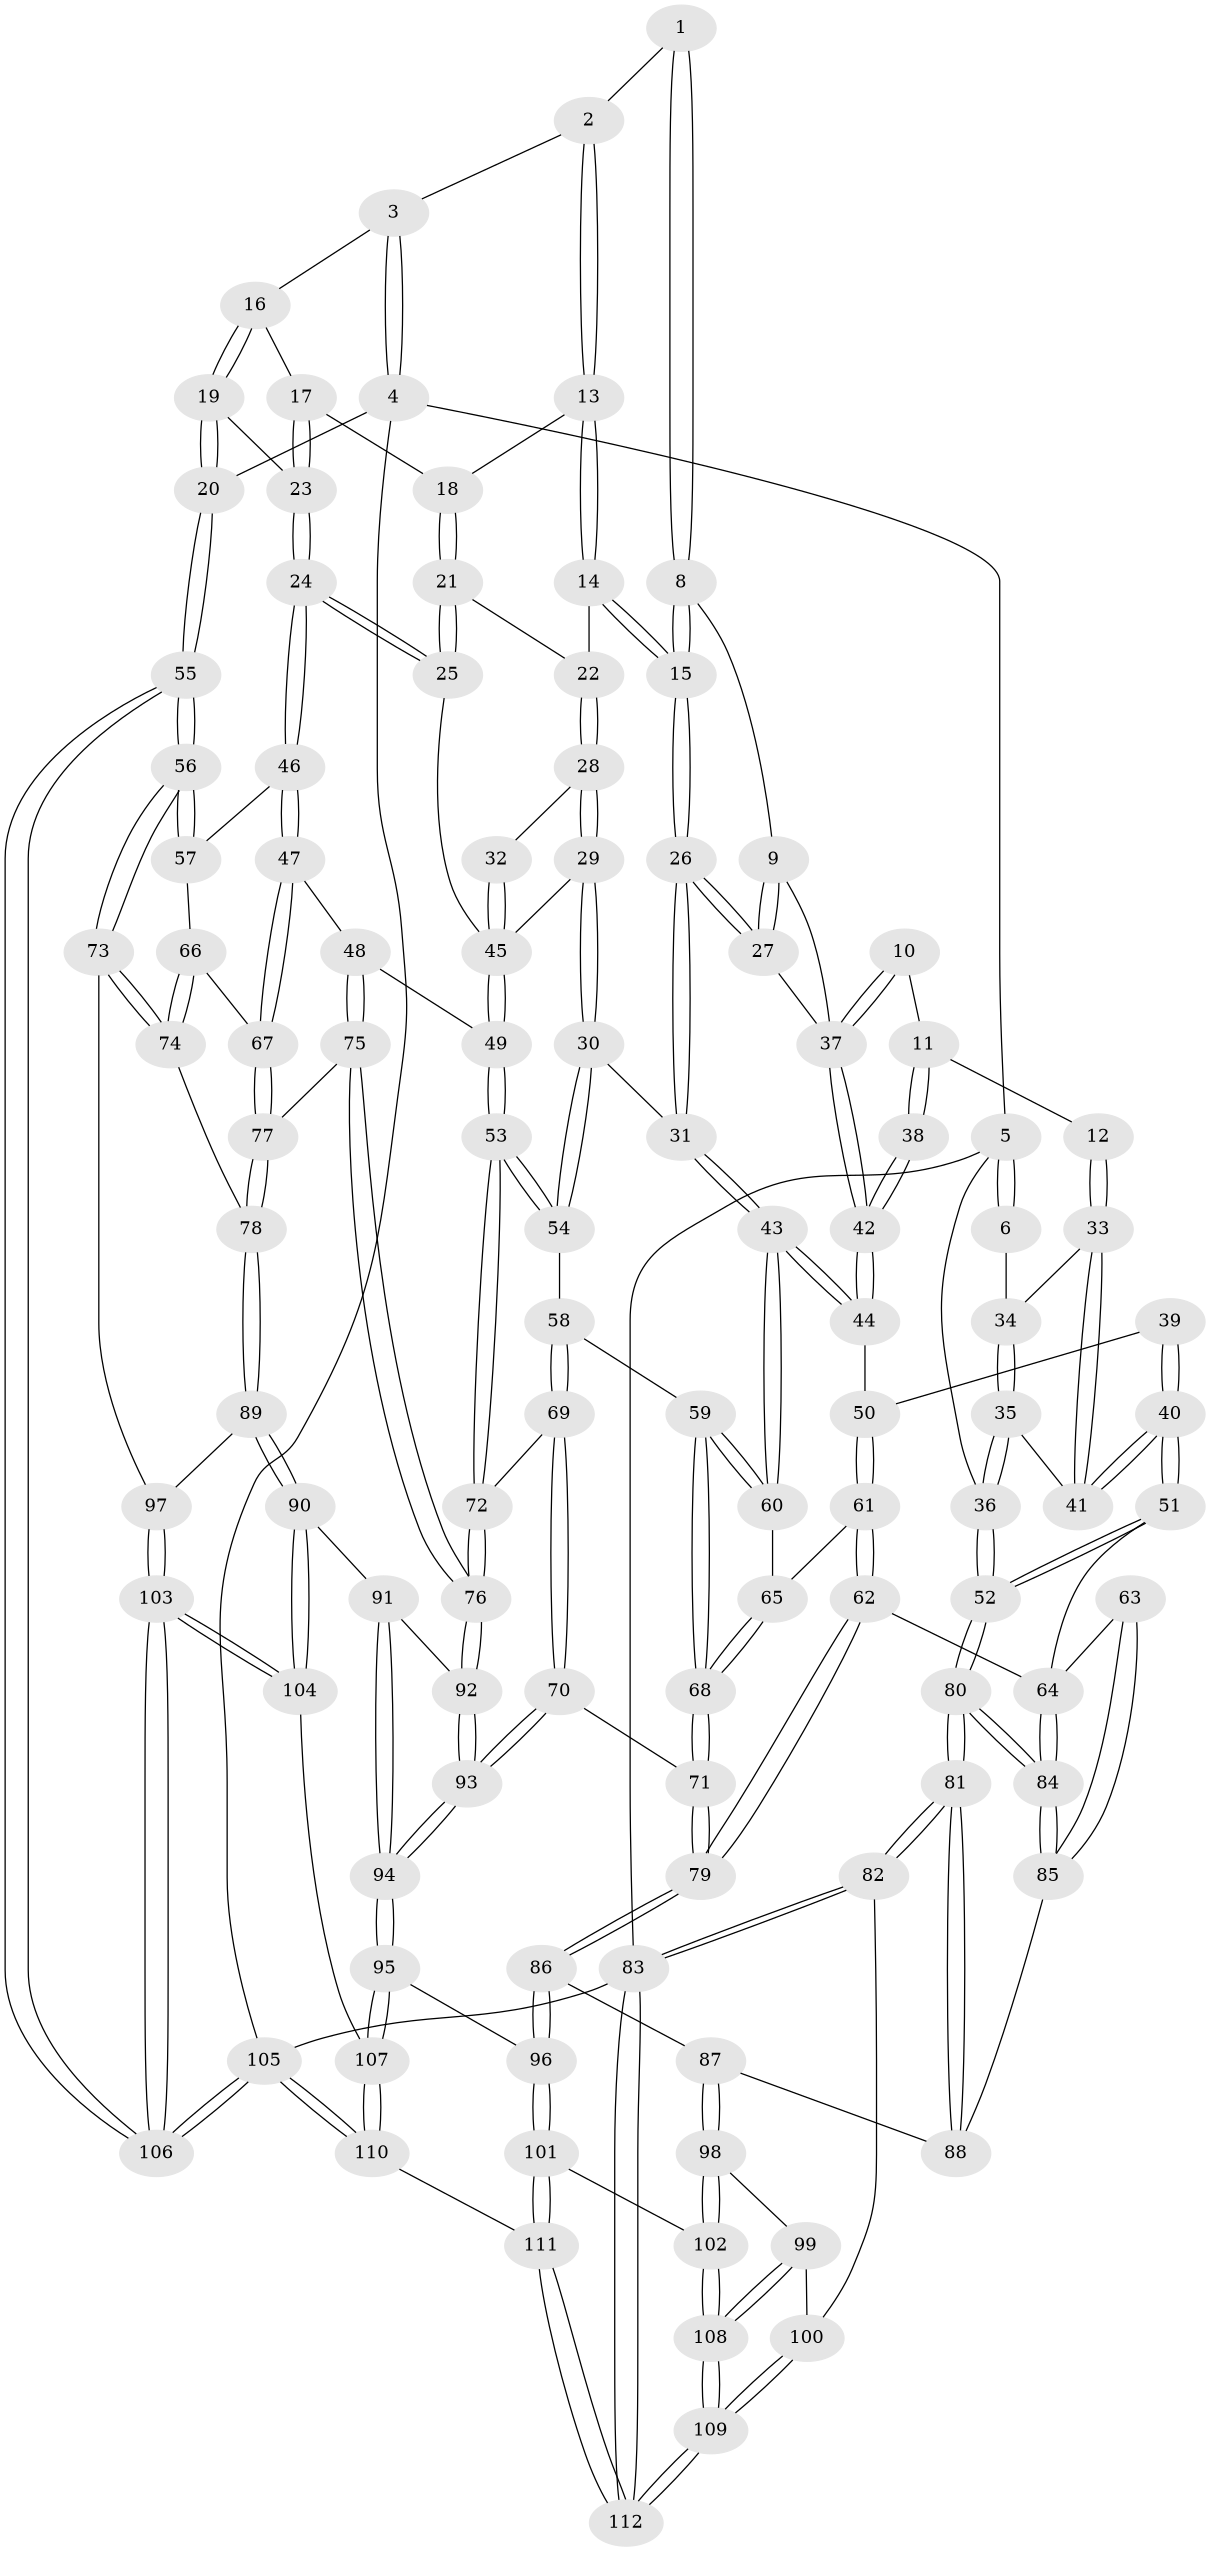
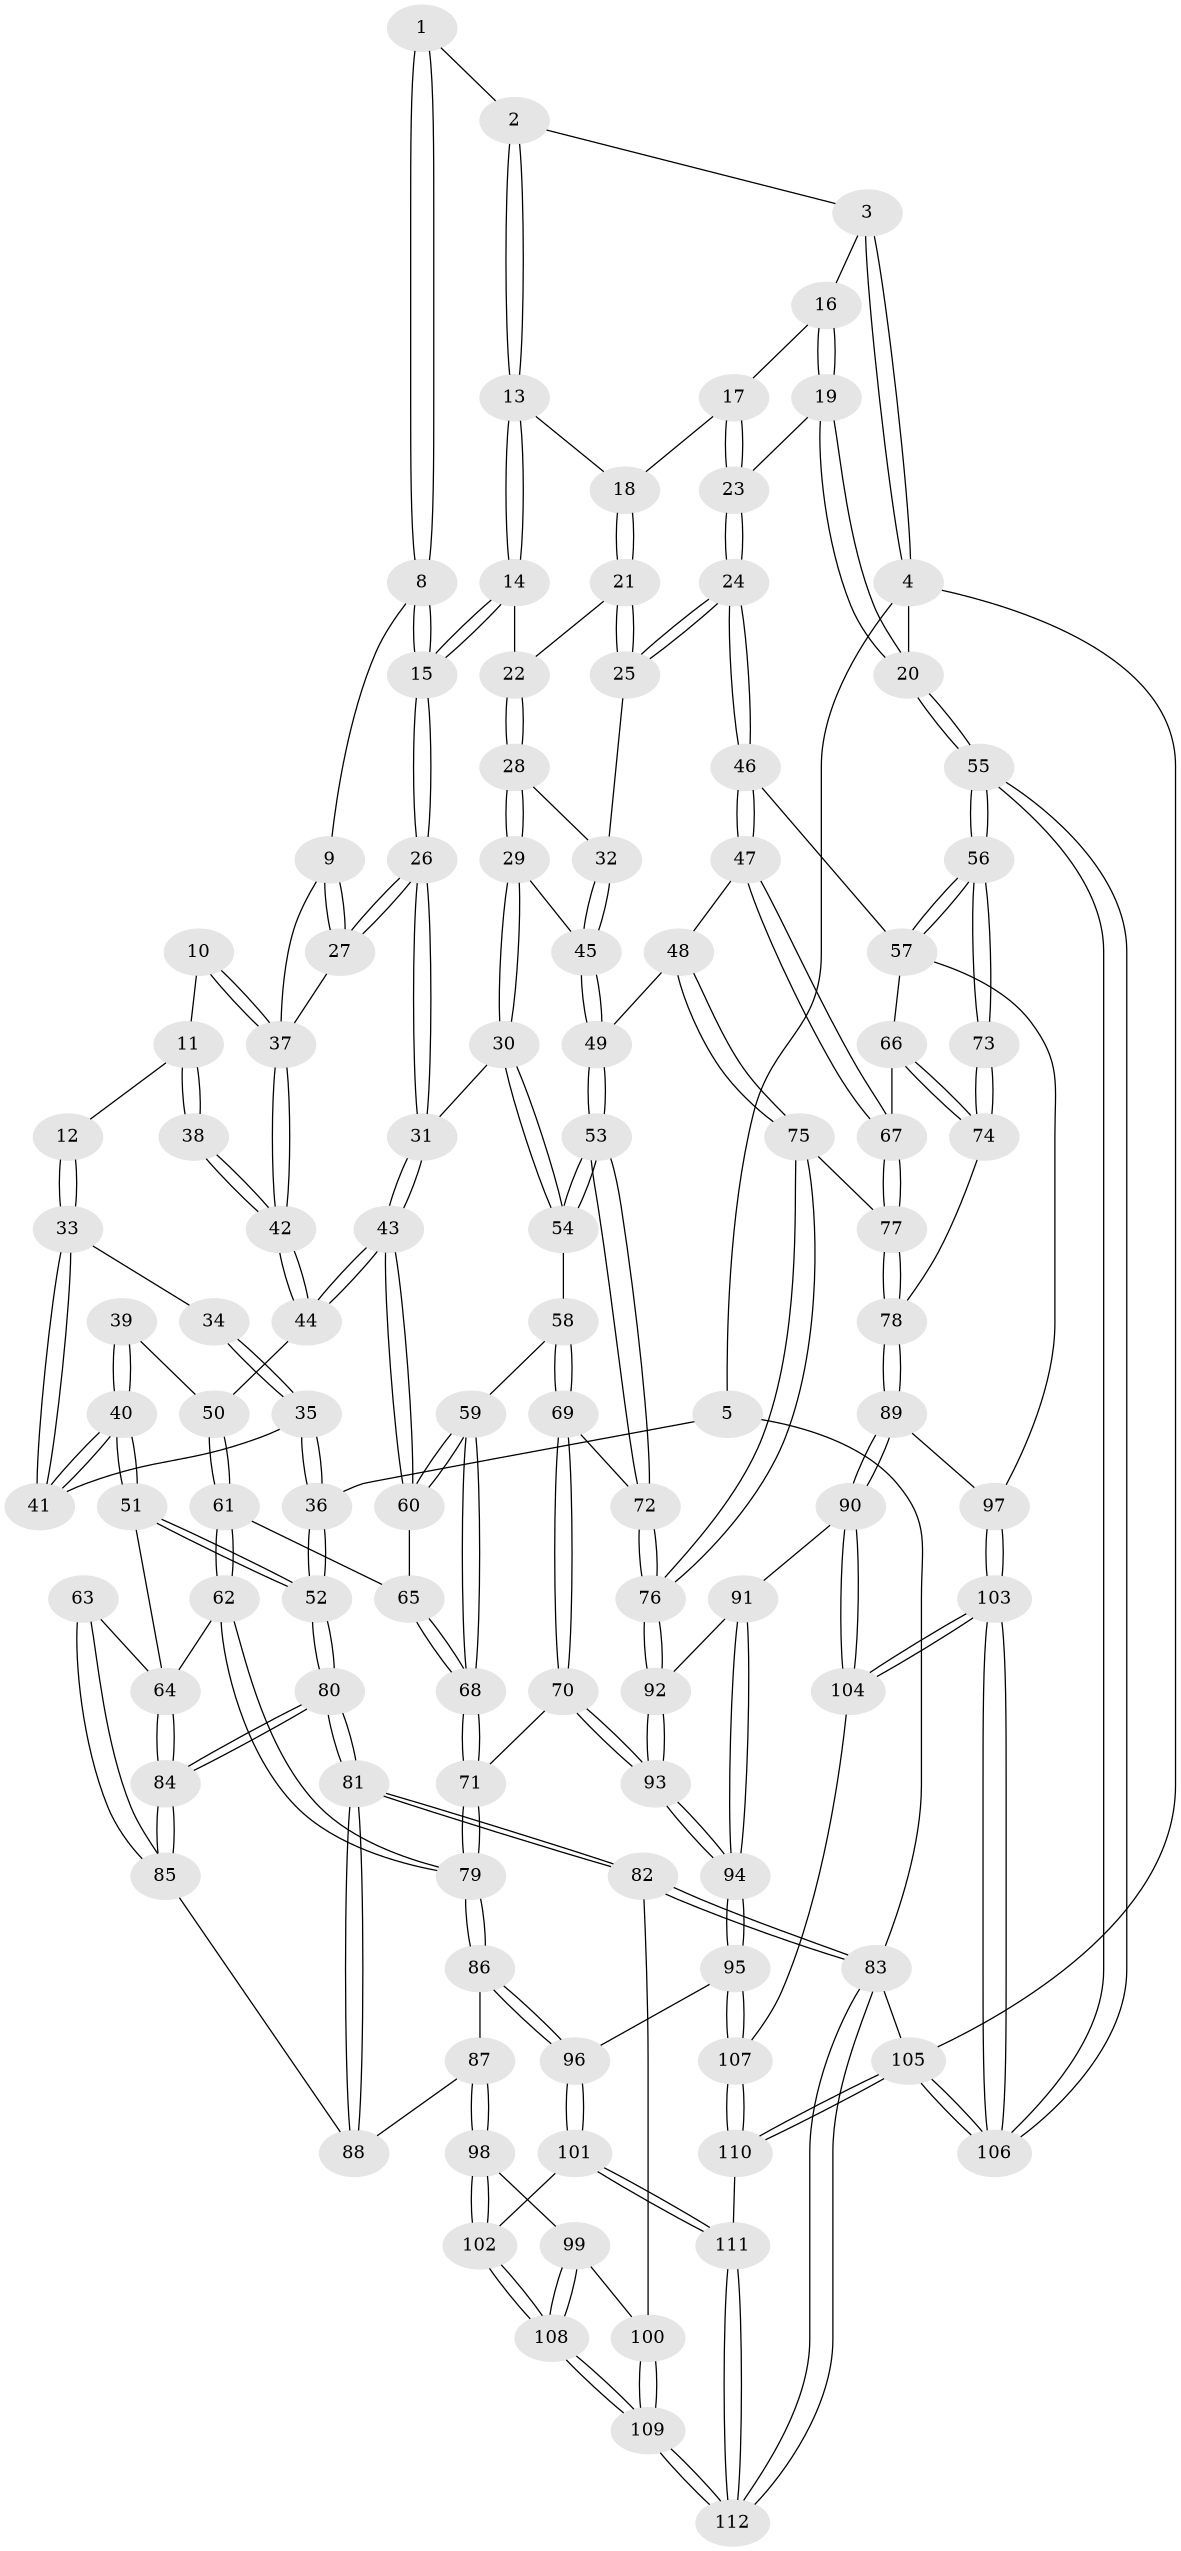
(439, 819) -> (616, 767)
(1006, 1229) -> none
(99, 1234) -> (1055, 1197)
